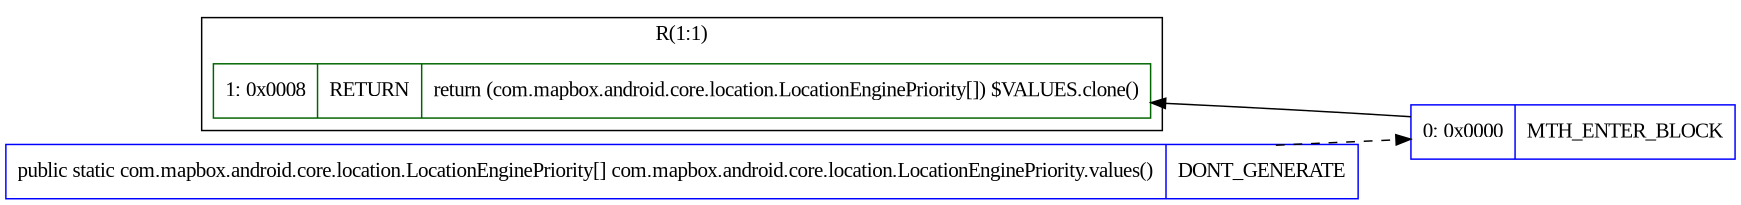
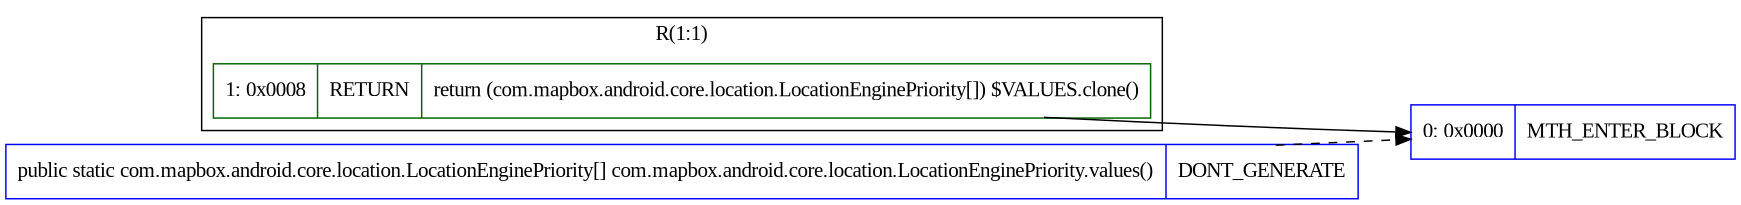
(1288, 110) -> (1220, 125)
